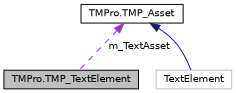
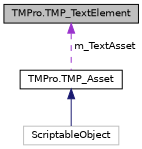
(98, 50) -> (71, 52)
(194, 80) -> (71, 136)
